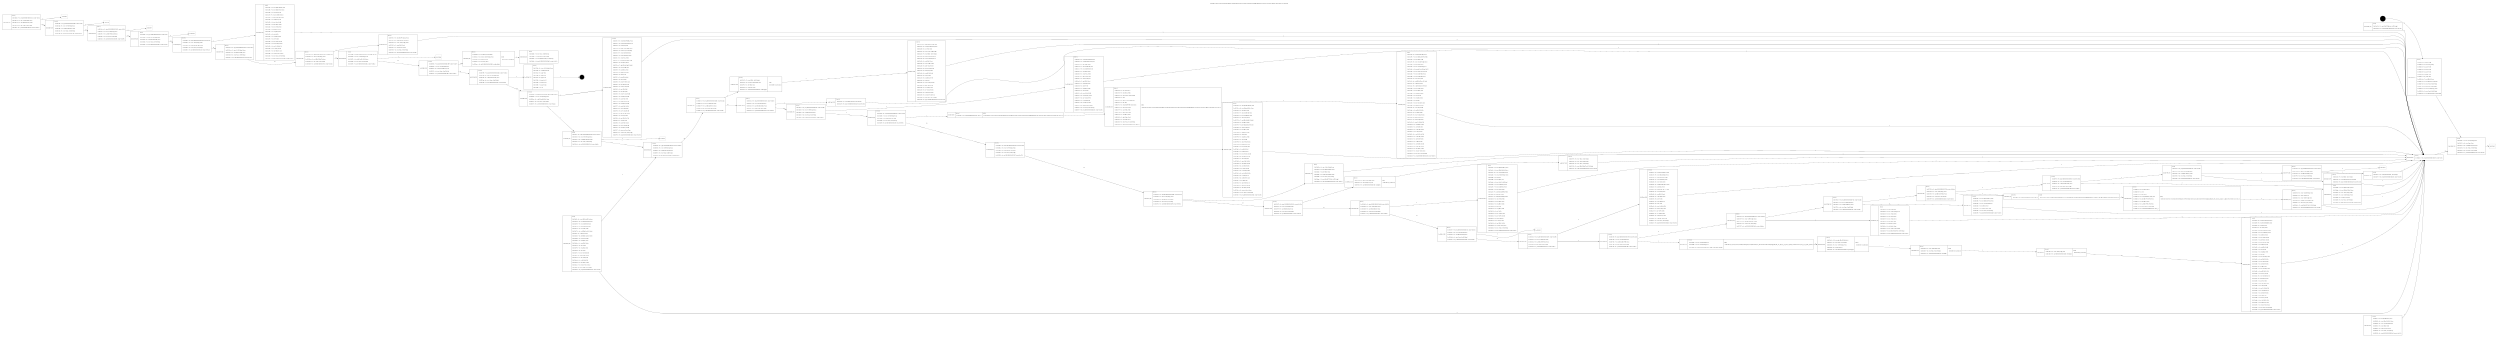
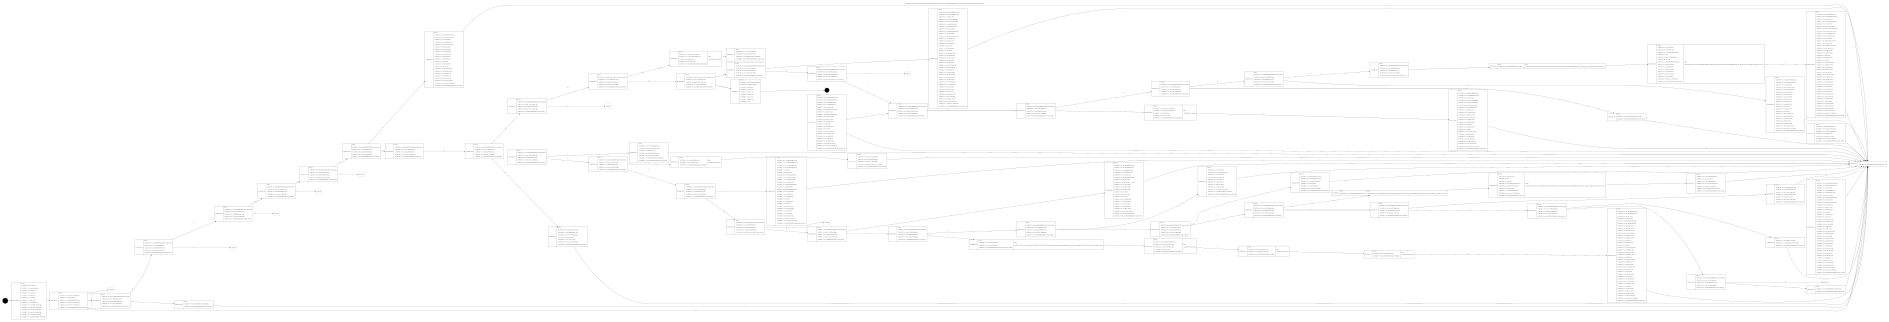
(1005, 150) -> none
none -> (111, 301)
